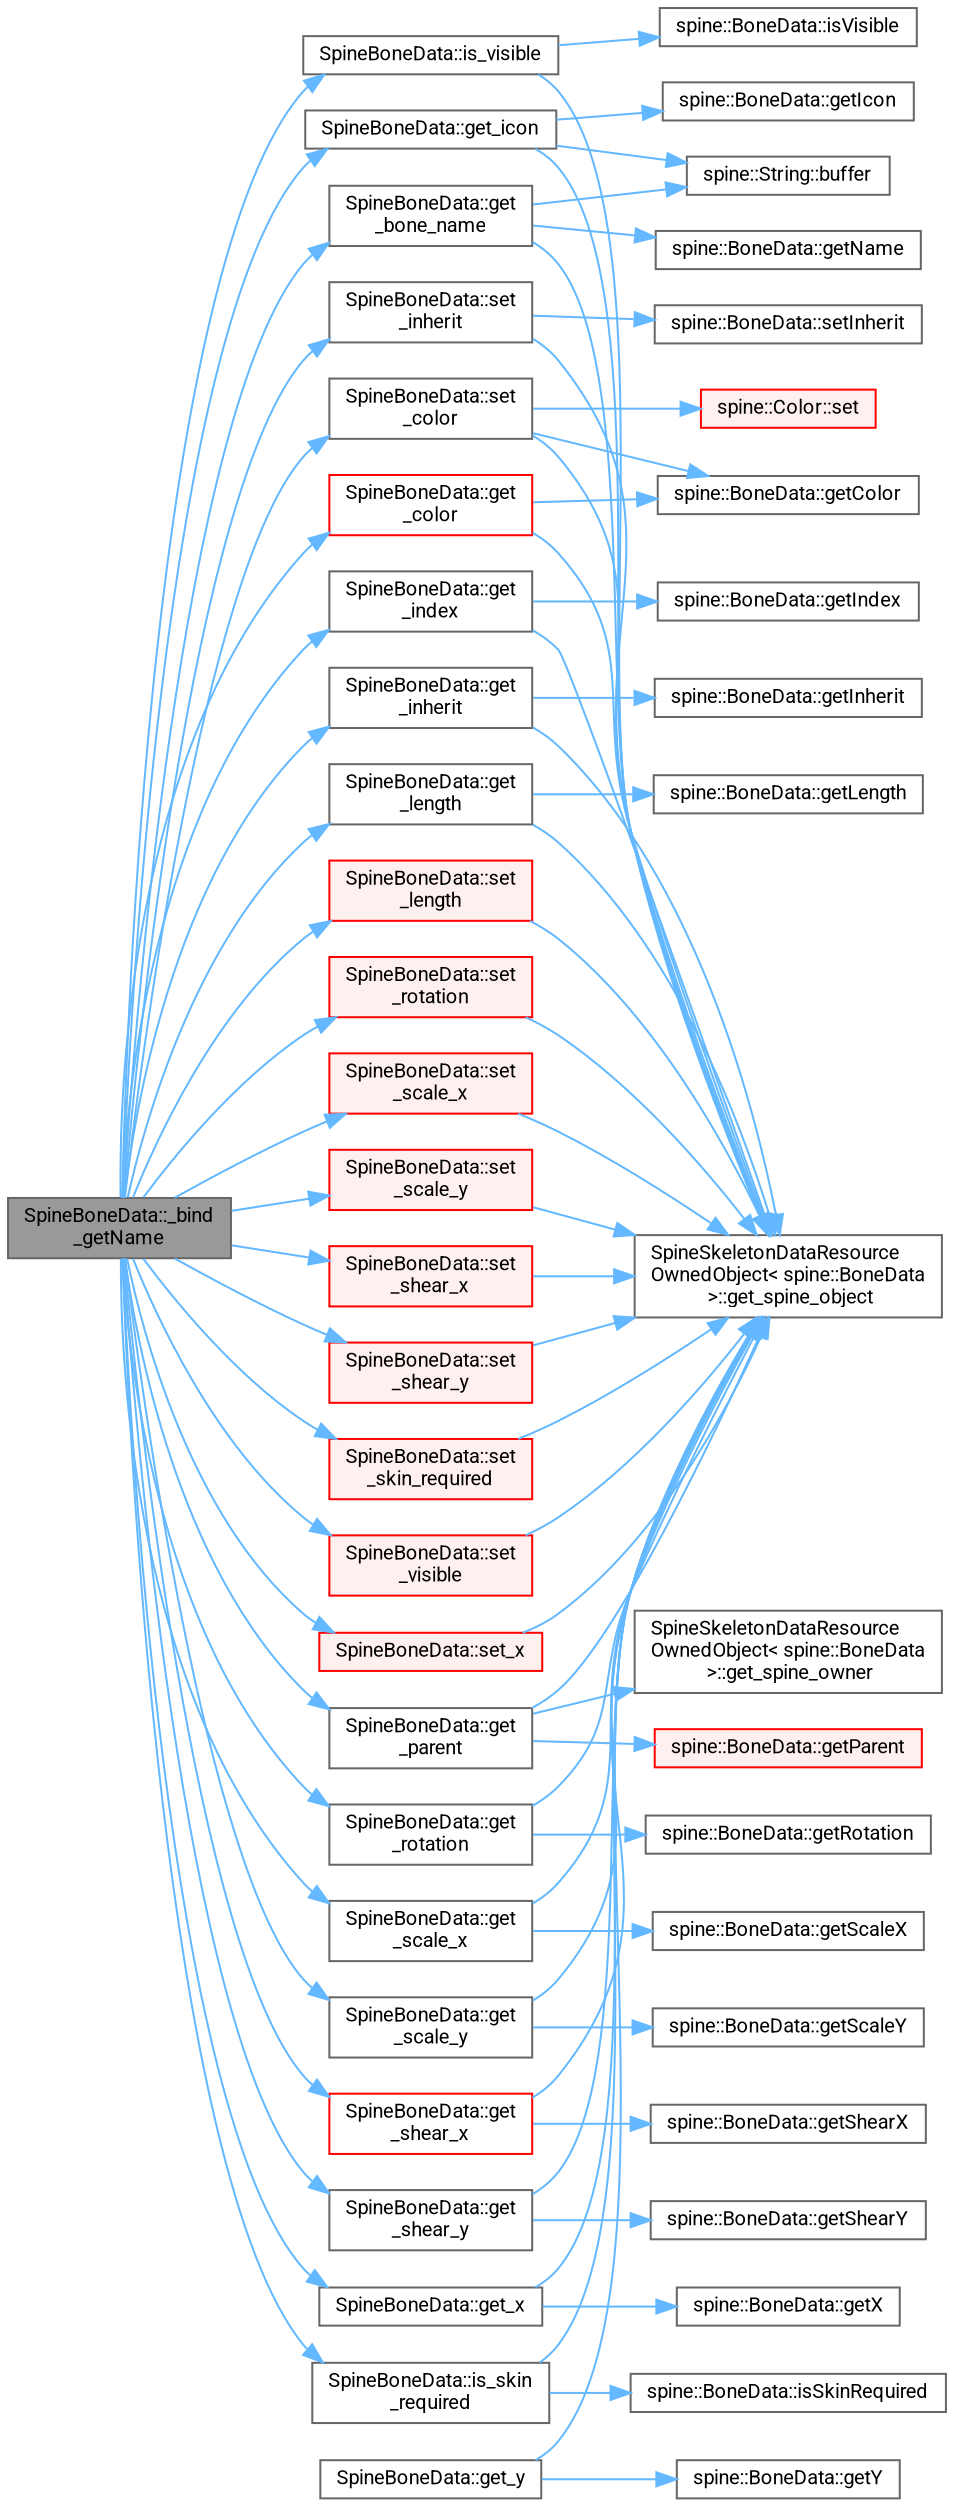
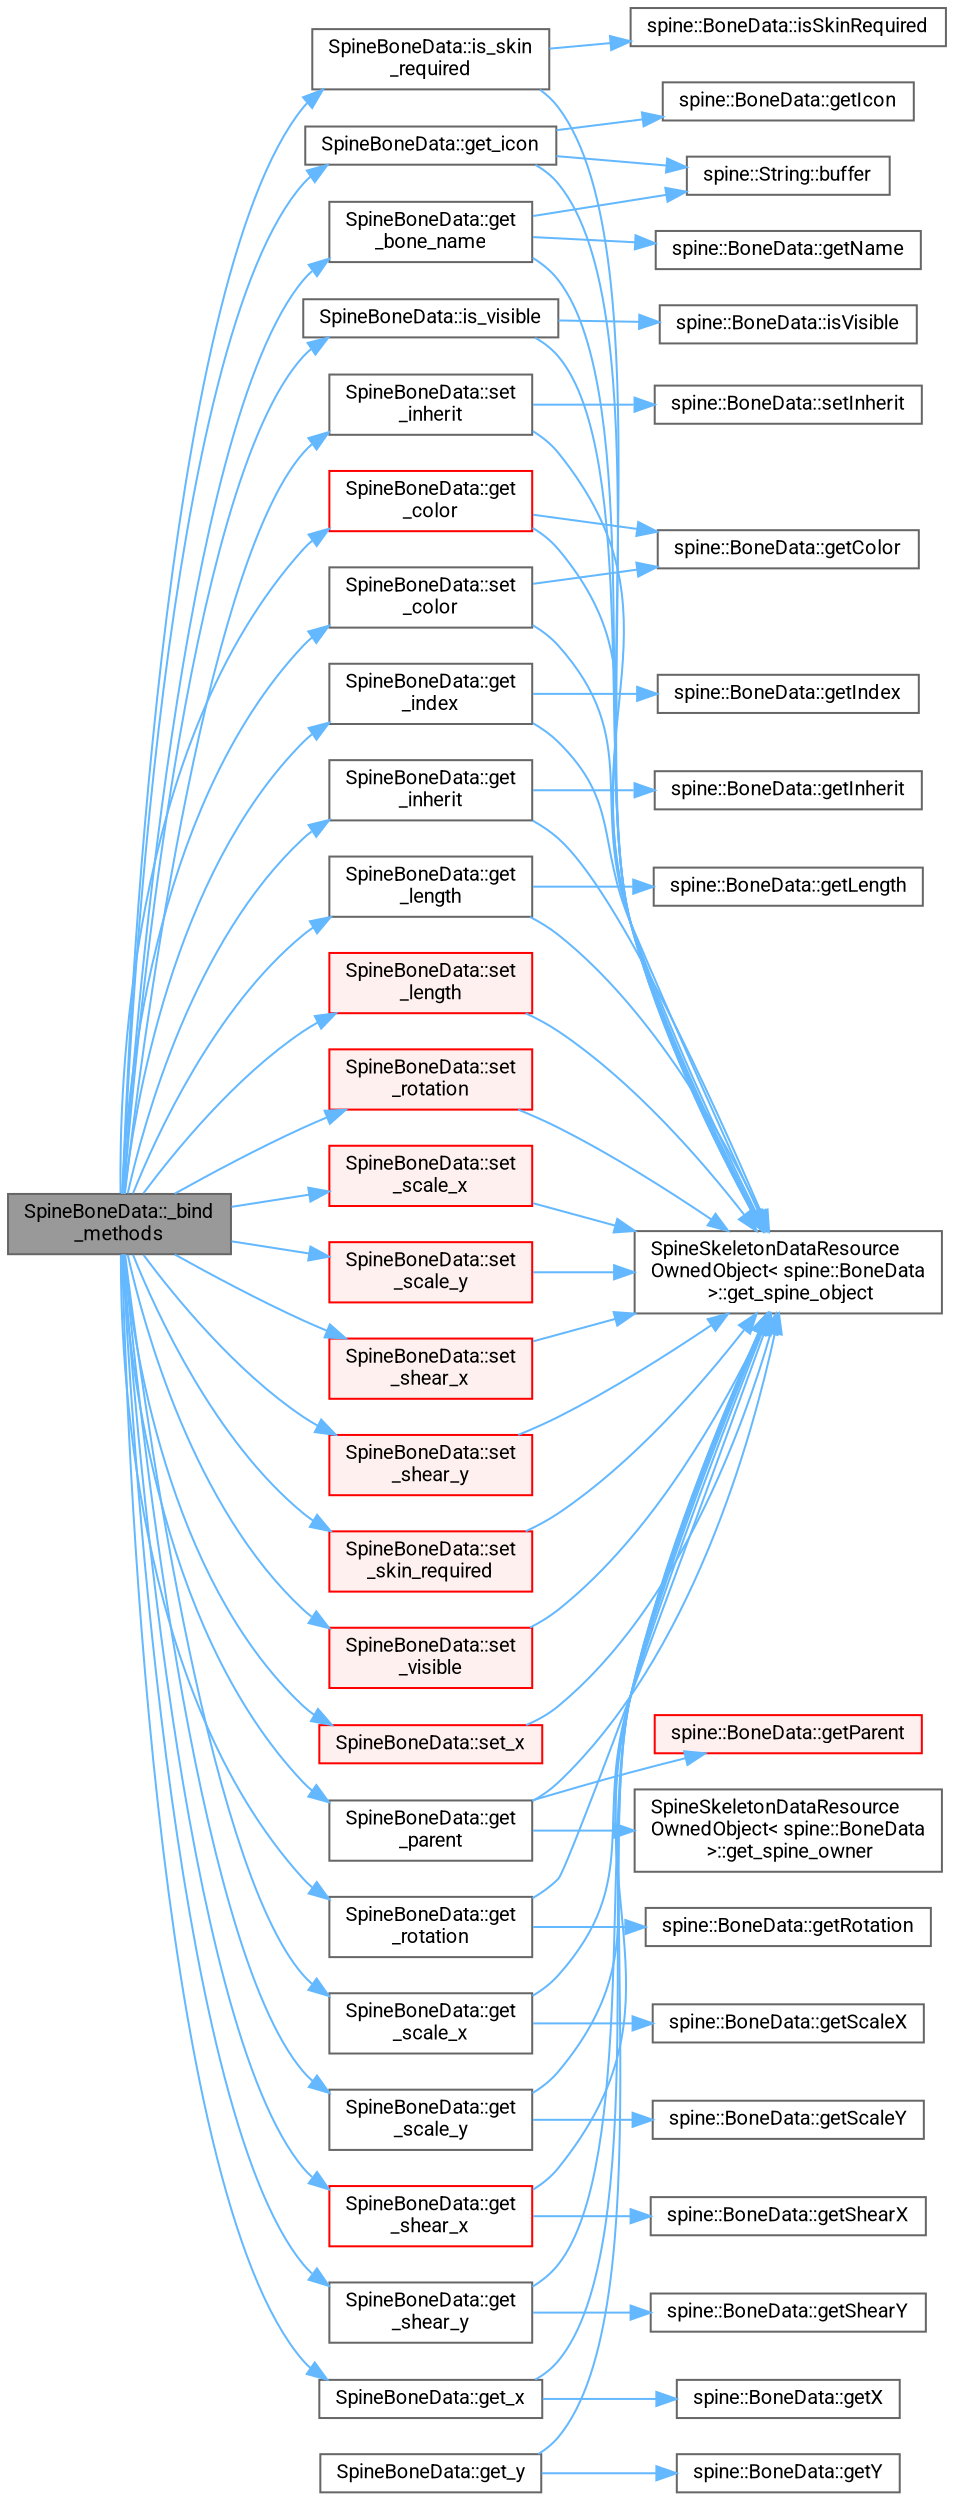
(788, 409) -> none
(119, 1228) -> (119, 1224)
